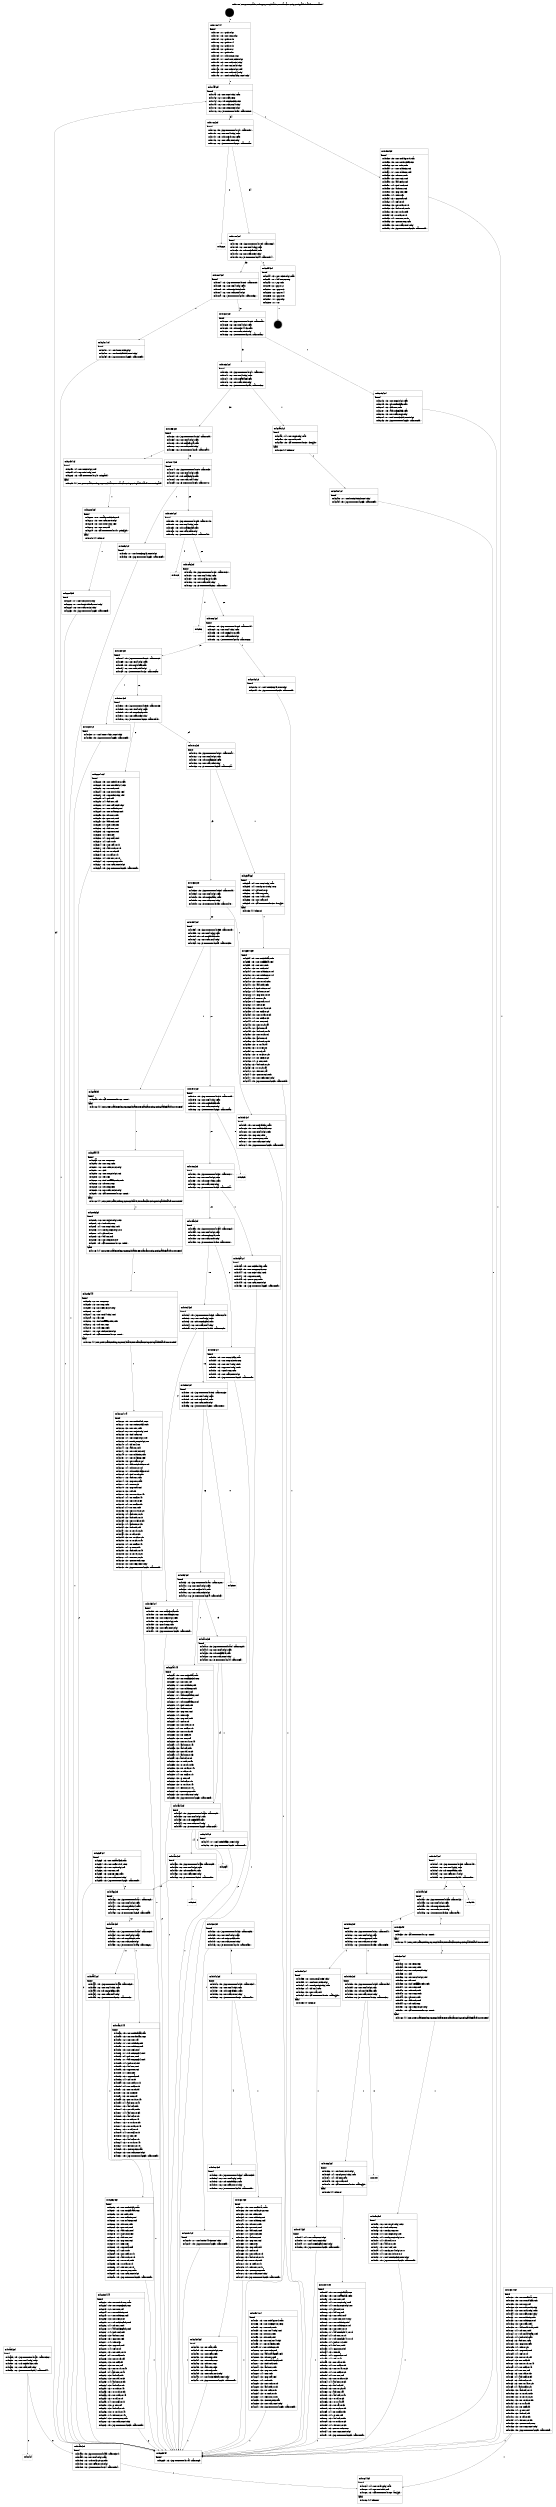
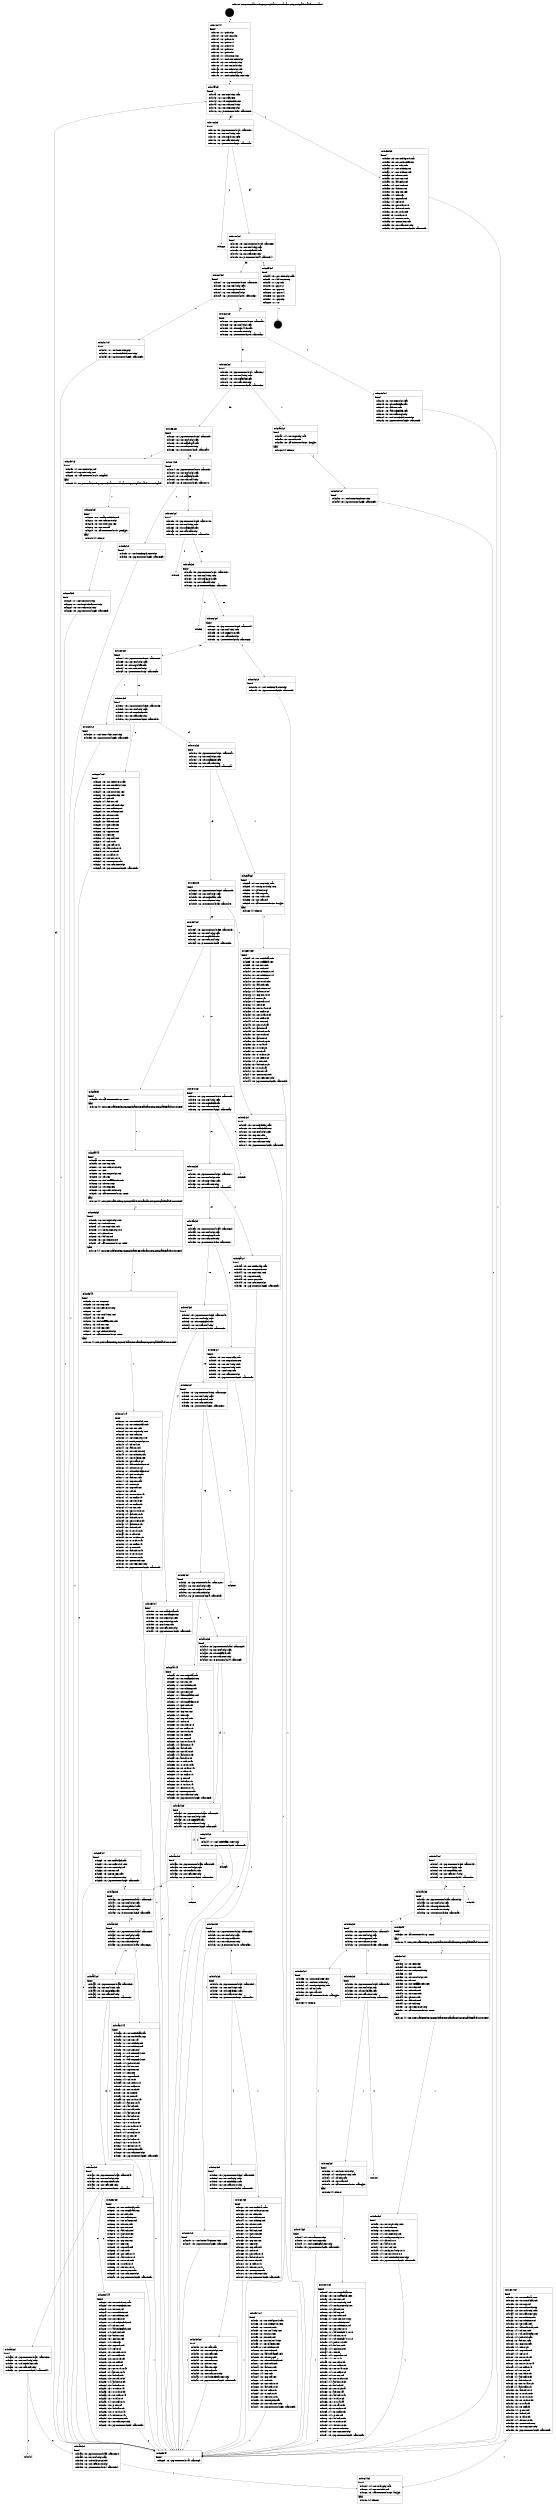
none -> (109, 2178)
